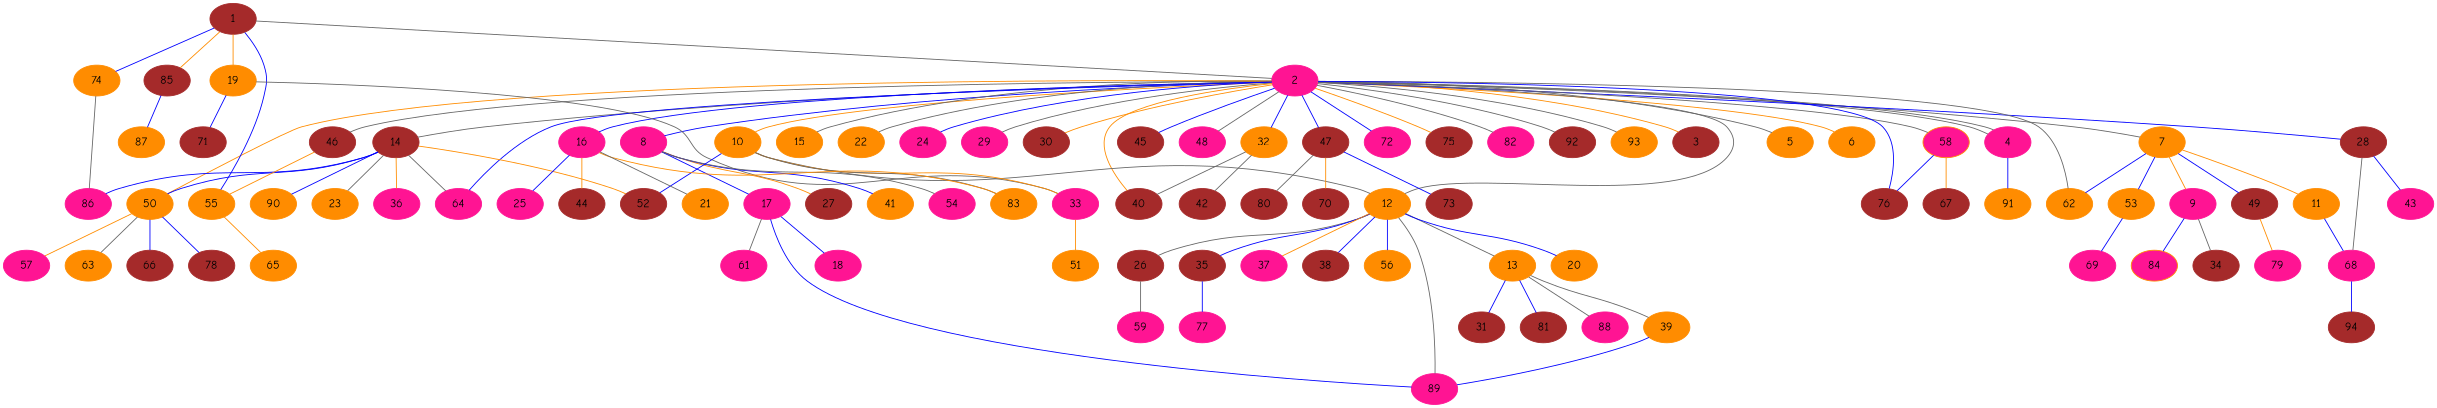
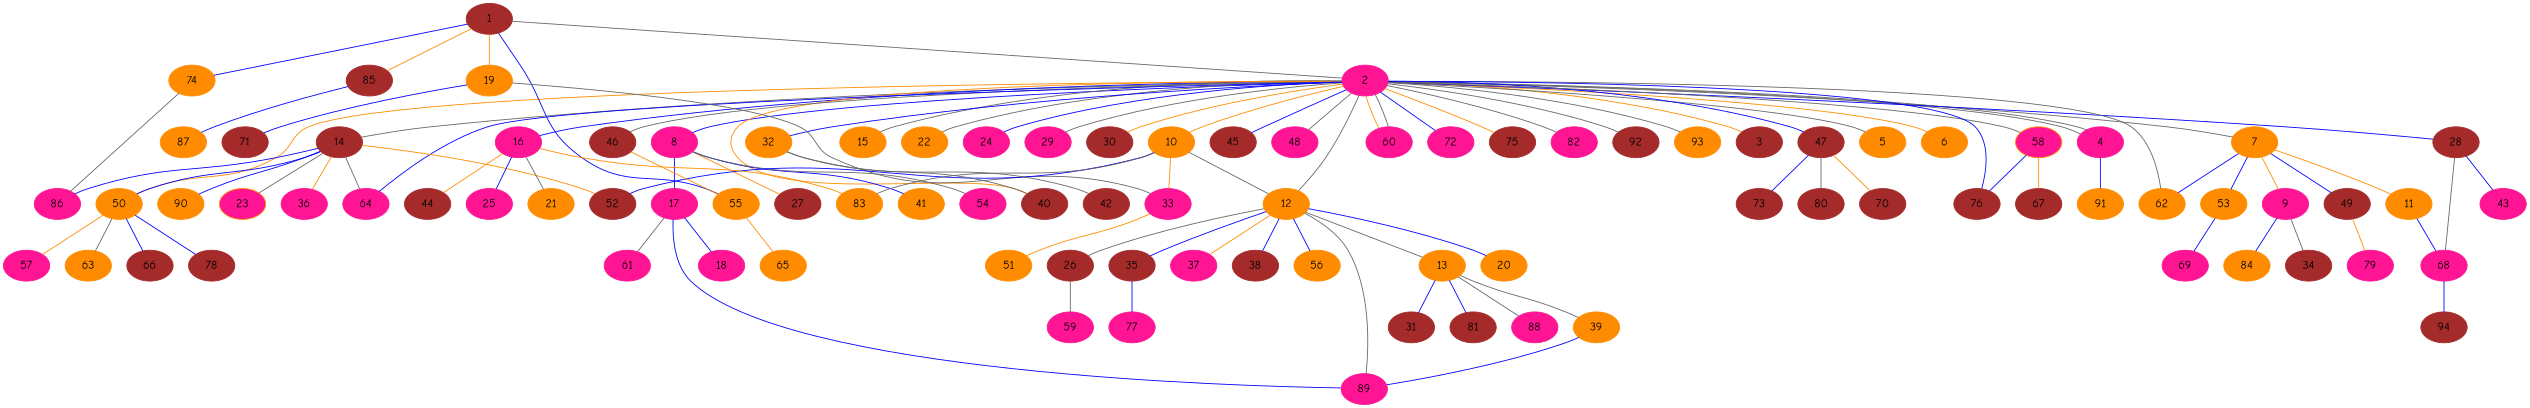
none -> (1389, 142)
(335, 204) -> (243, 204)
(2154, 266) -> (2247, 266)
